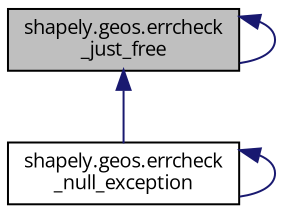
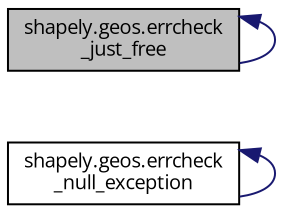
(124, 117) -> none
